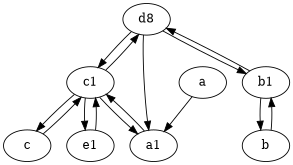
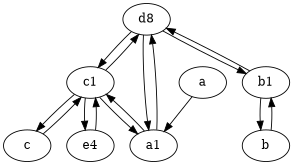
none -> (156, 87)
(90, 146) -> (90, 146)
